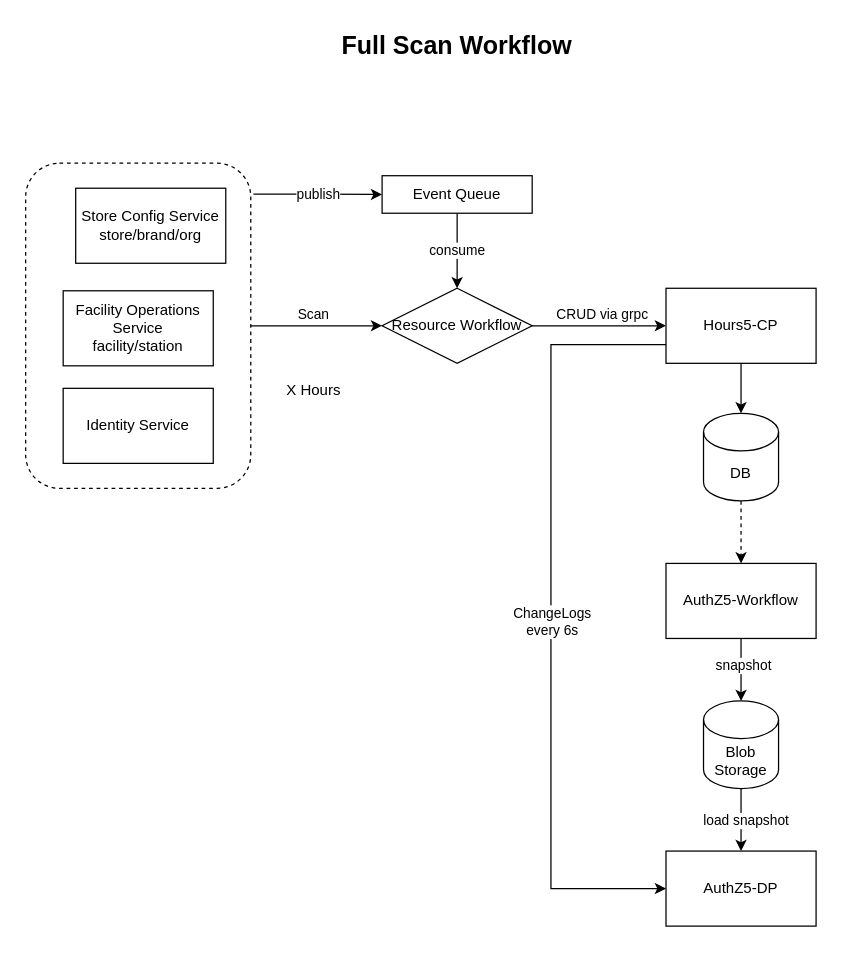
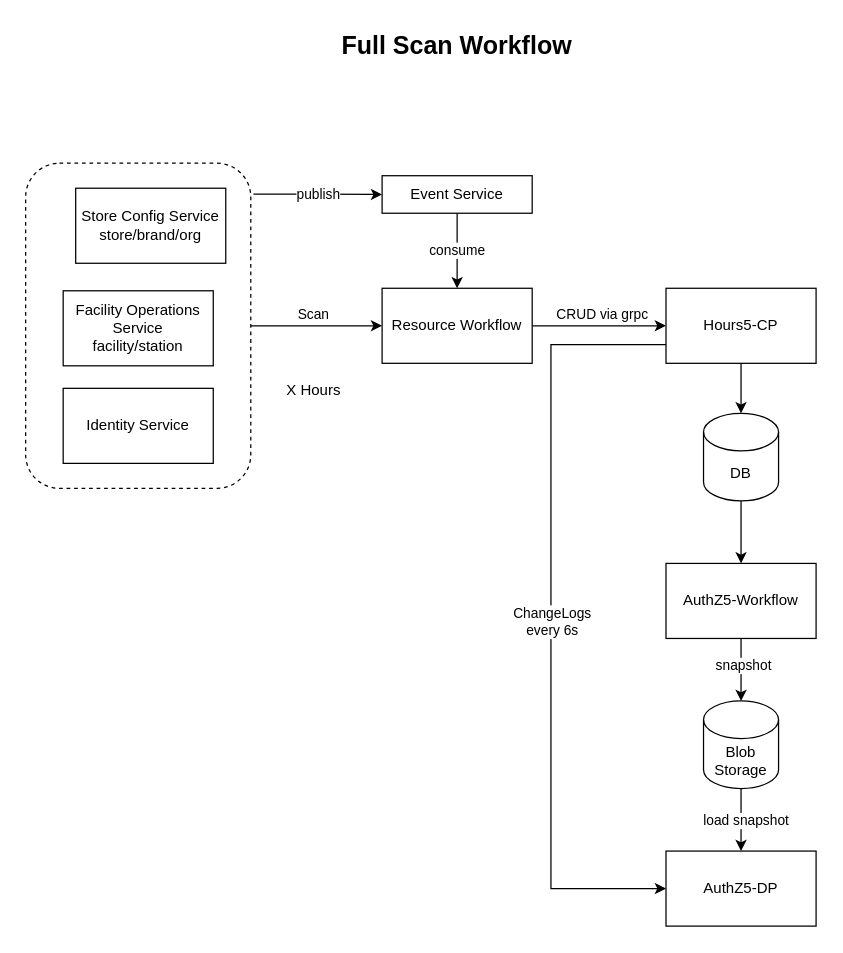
(457, 194) -> (457, 194)
(457, 326) -> (457, 326)
(741, 528) -> (741, 528)
